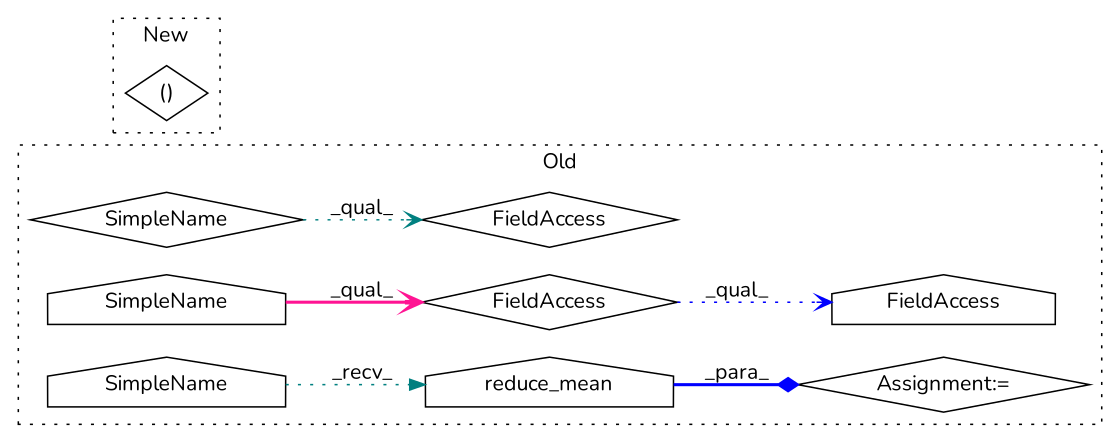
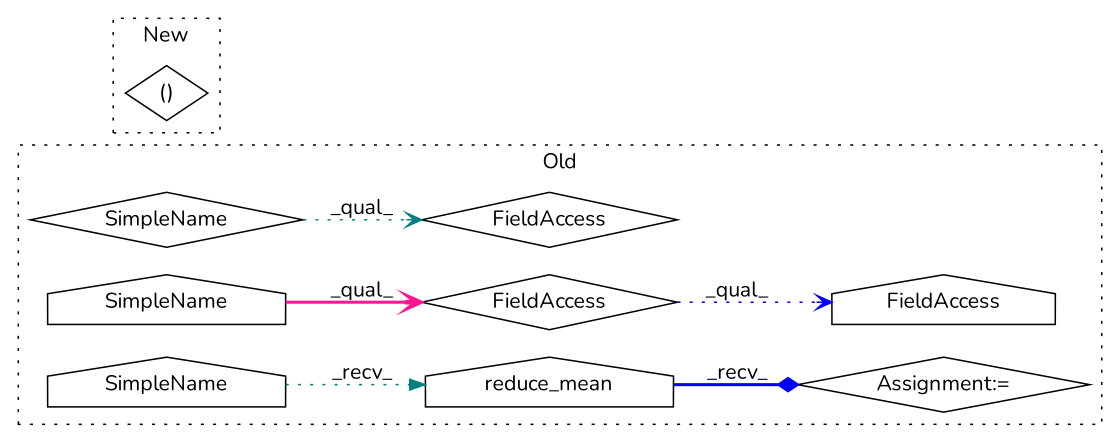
(737, 373) -> (737, 373)
